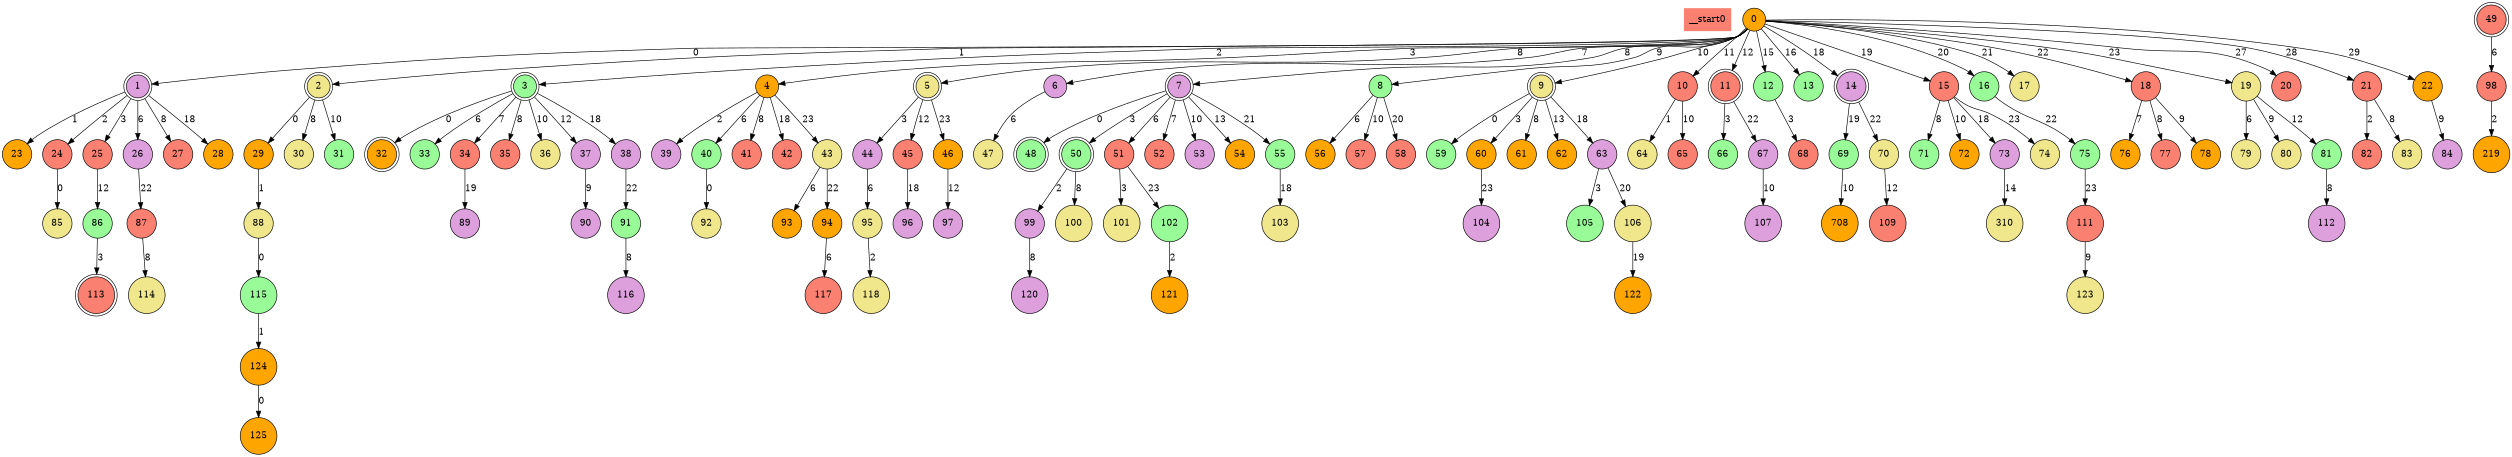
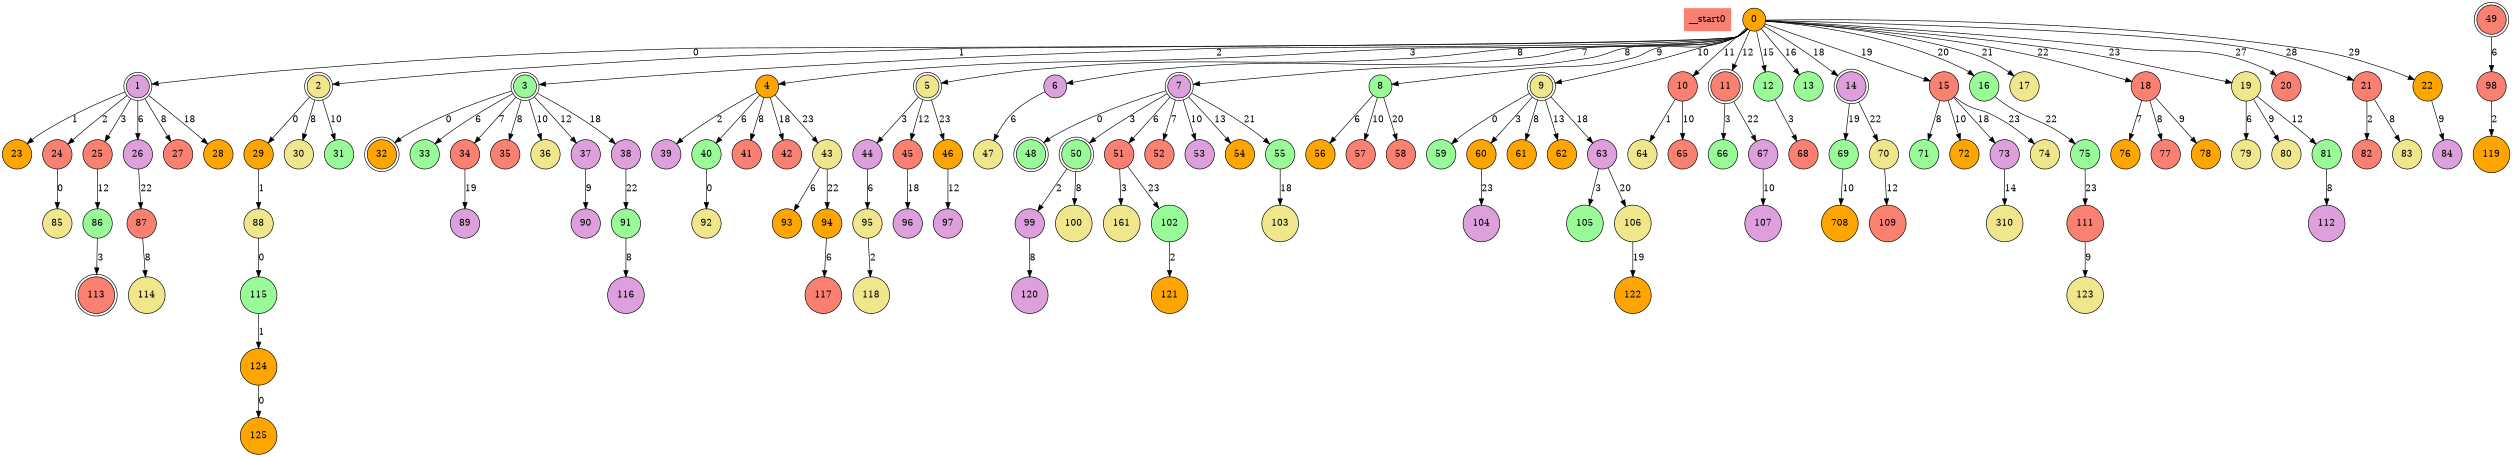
(2491, 154) -> (2491, 154)
(1122, 223) -> (1122, 223)
